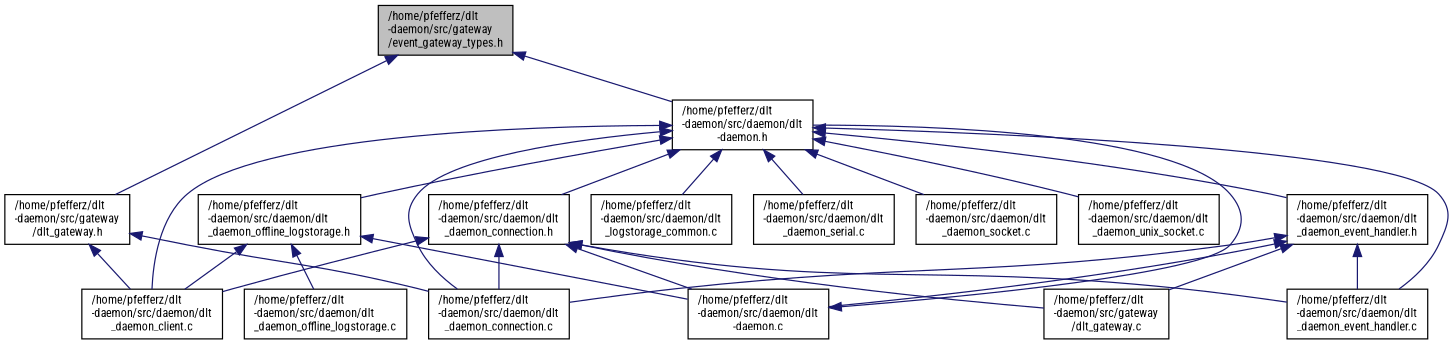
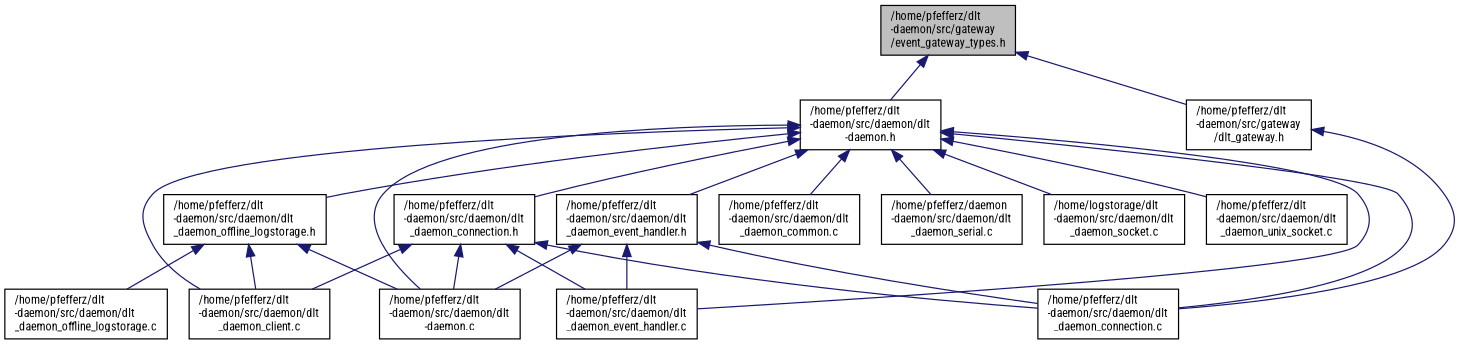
(1237, 204) -> (485, 150)
(661, 219) -> (789, 219)
(824, 219) -> (952, 219)
(986, 219) -> (1114, 219)
(114, 271) -> none
(1106, 314) -> none
